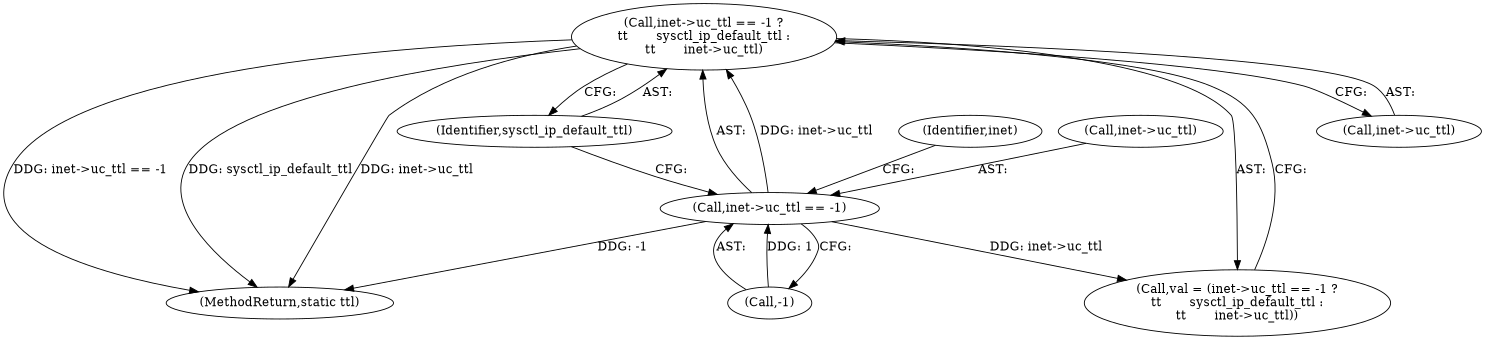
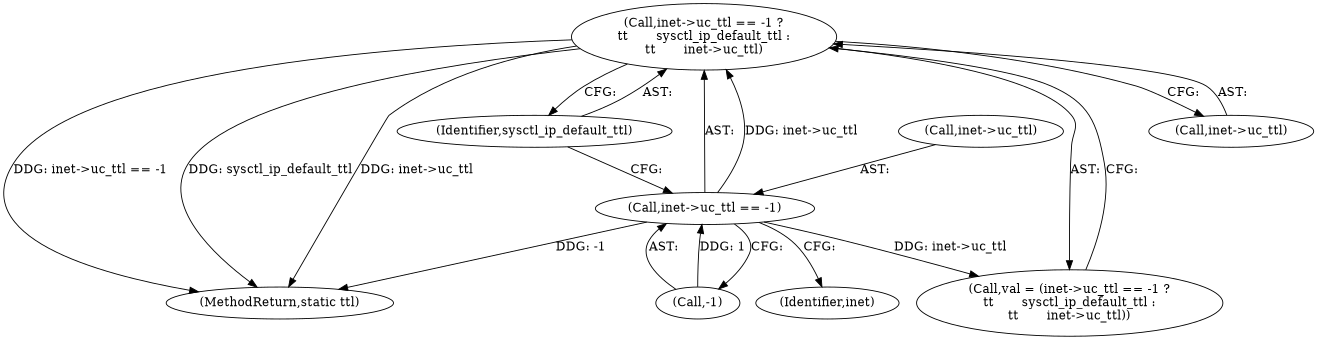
(876, 168) -> (795, 244)
